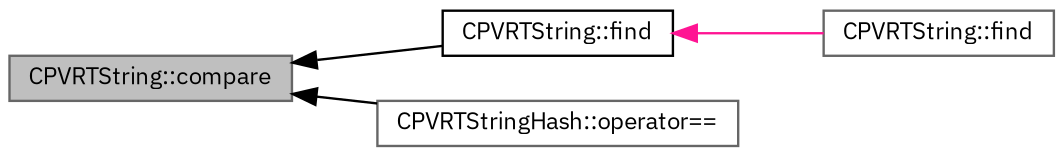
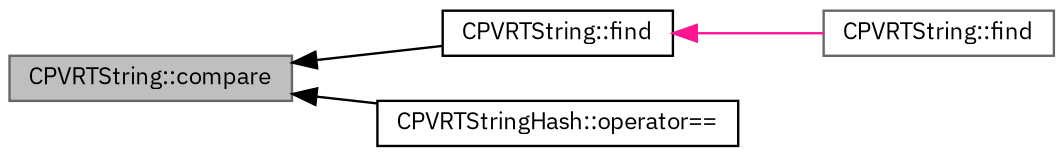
(558, 123) -> (558, 123)
